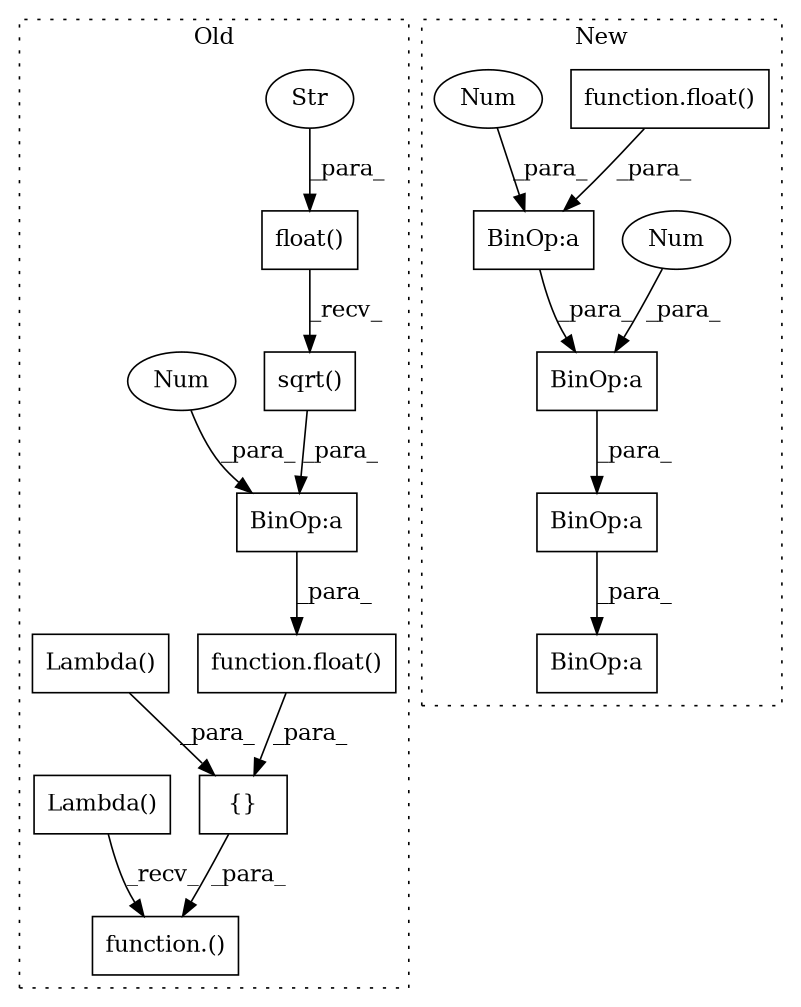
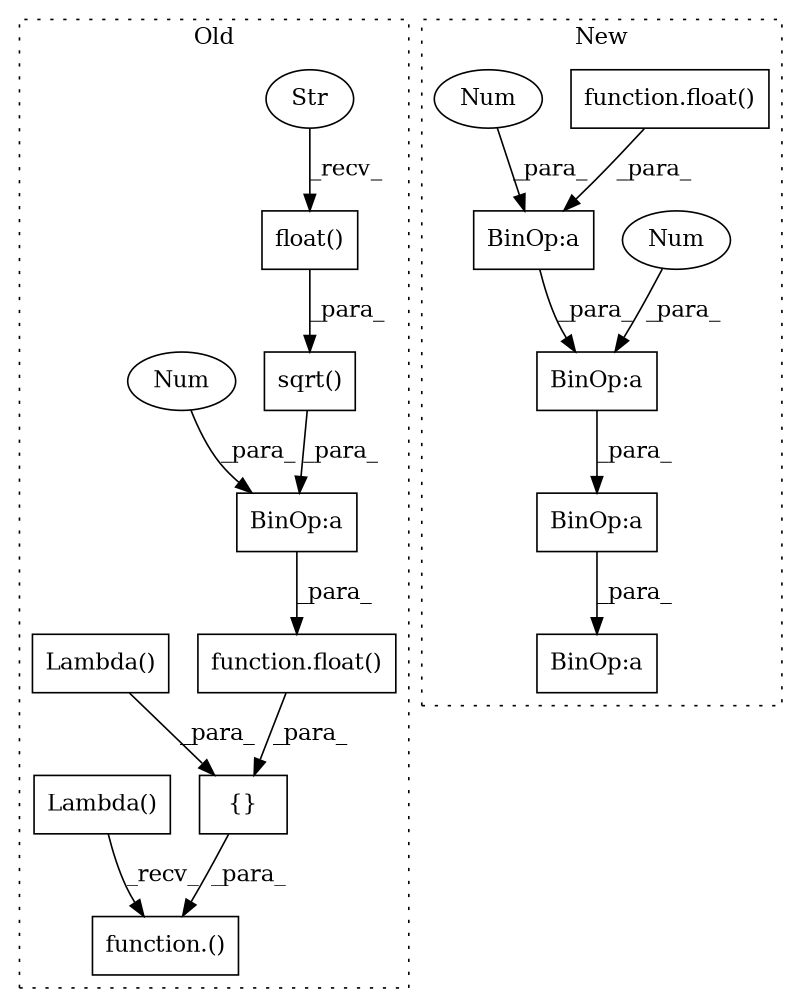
(347, 170) -> (346, 170)
(346, 311) -> (347, 311)
